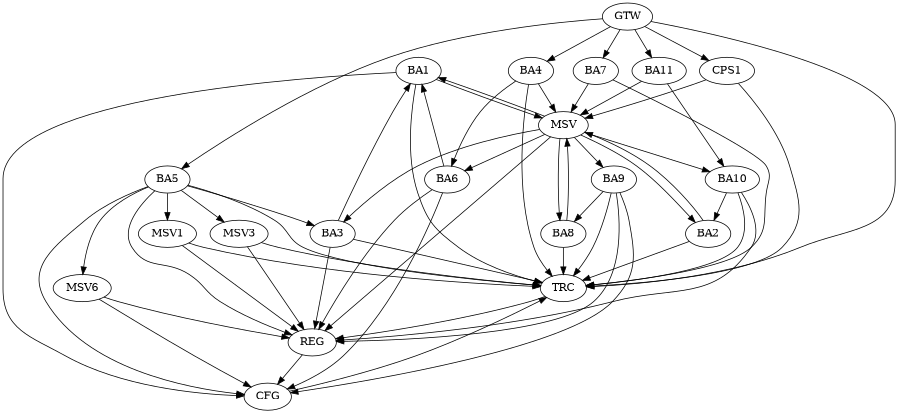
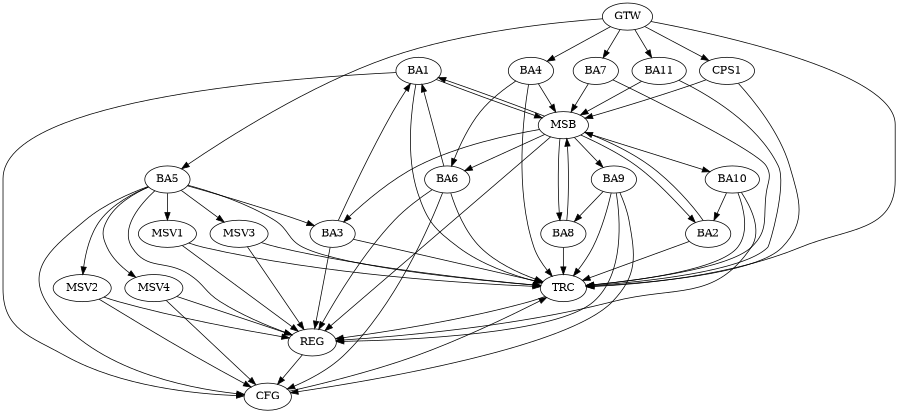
(563, 125) -> (563, 125)
(699, 130) -> (773, 230)
none -> (481, 248)
(82, 288) -> (82, 288)
none -> (154, 288)
